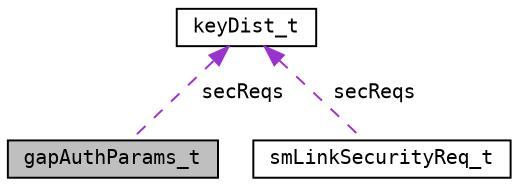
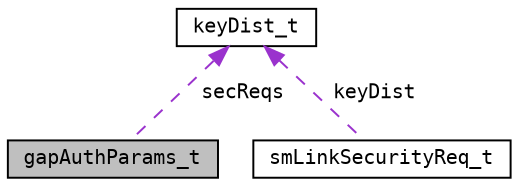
(369, 93) -> (369, 93)
